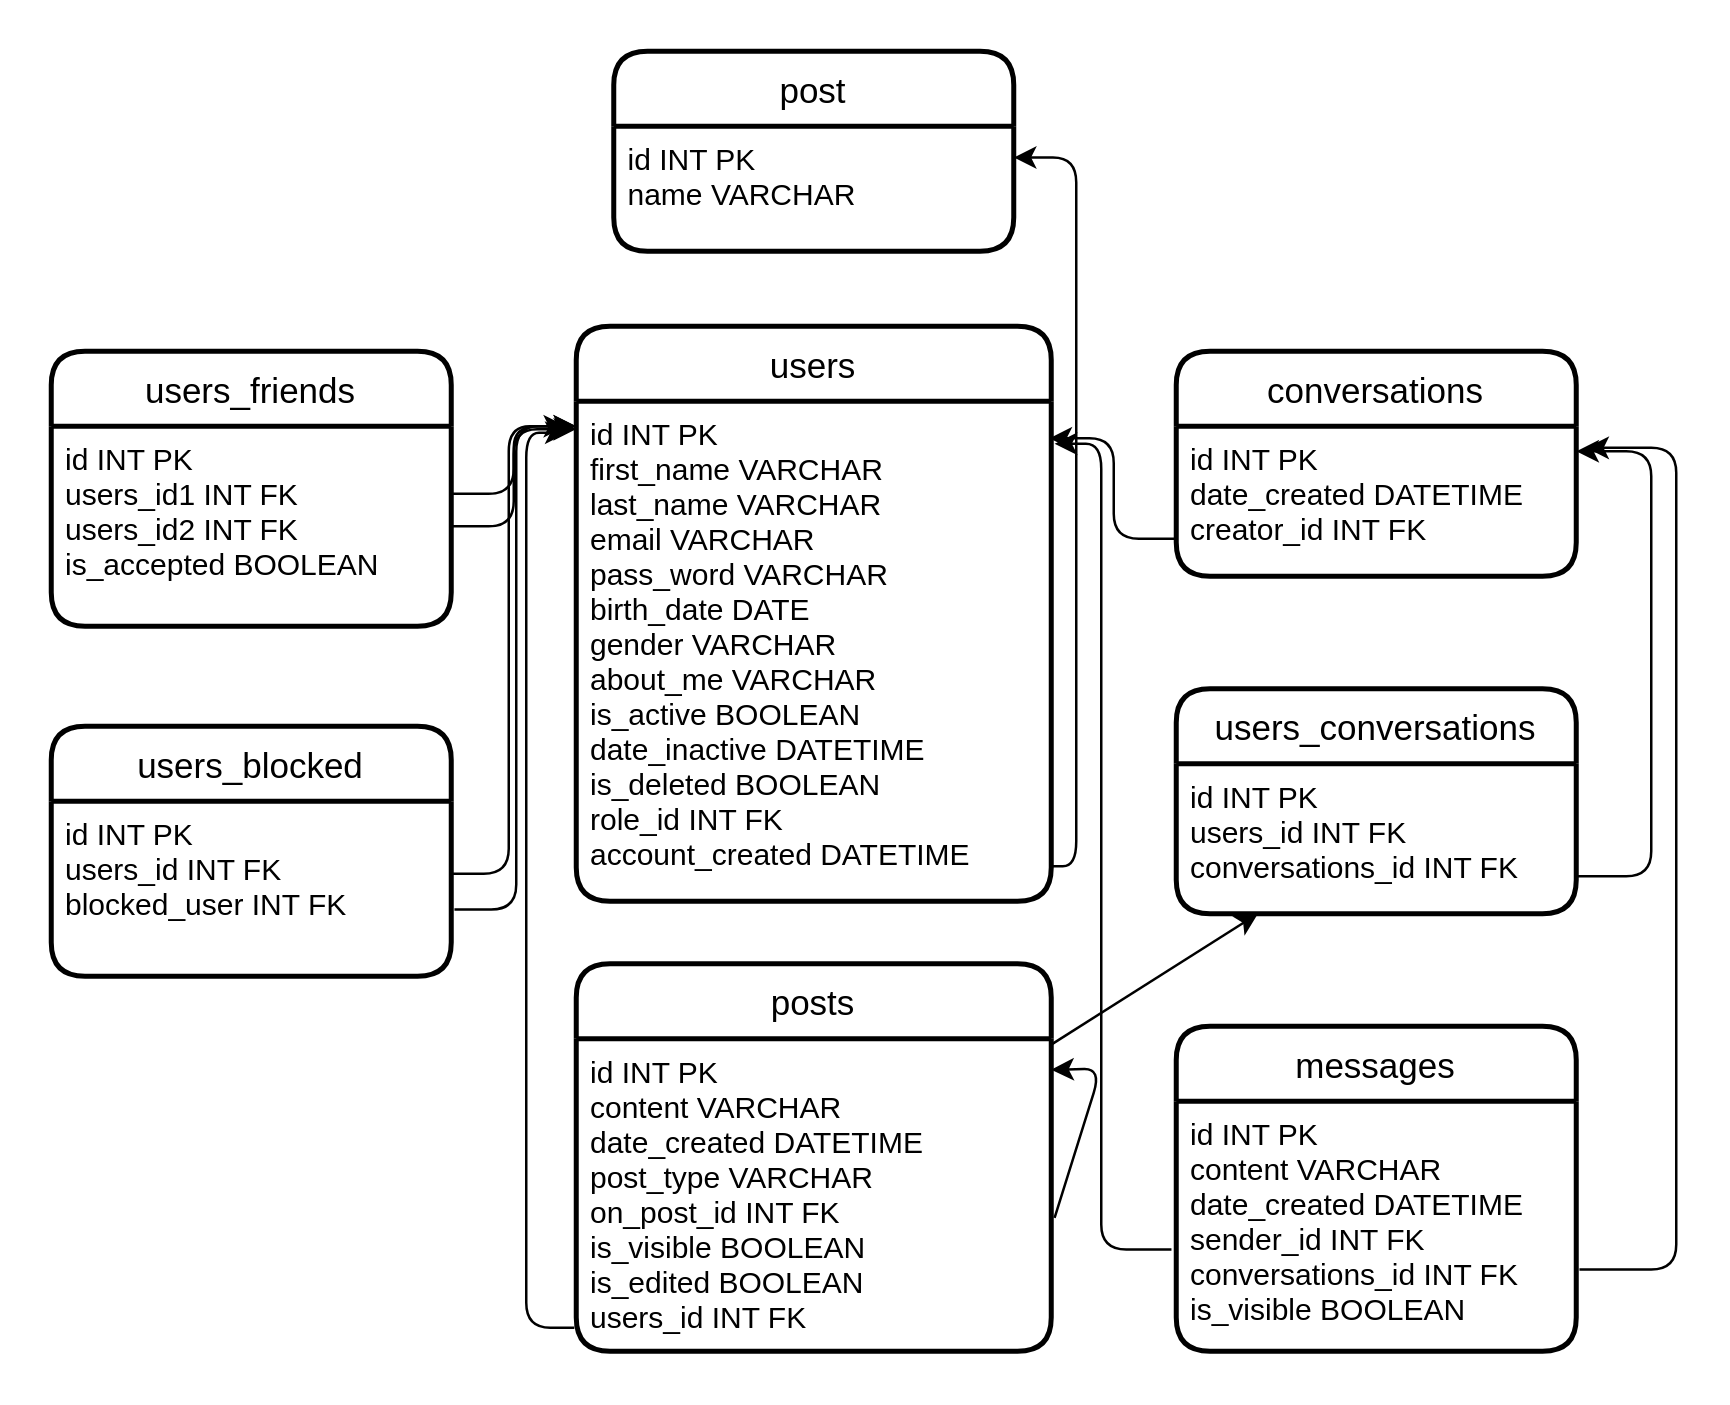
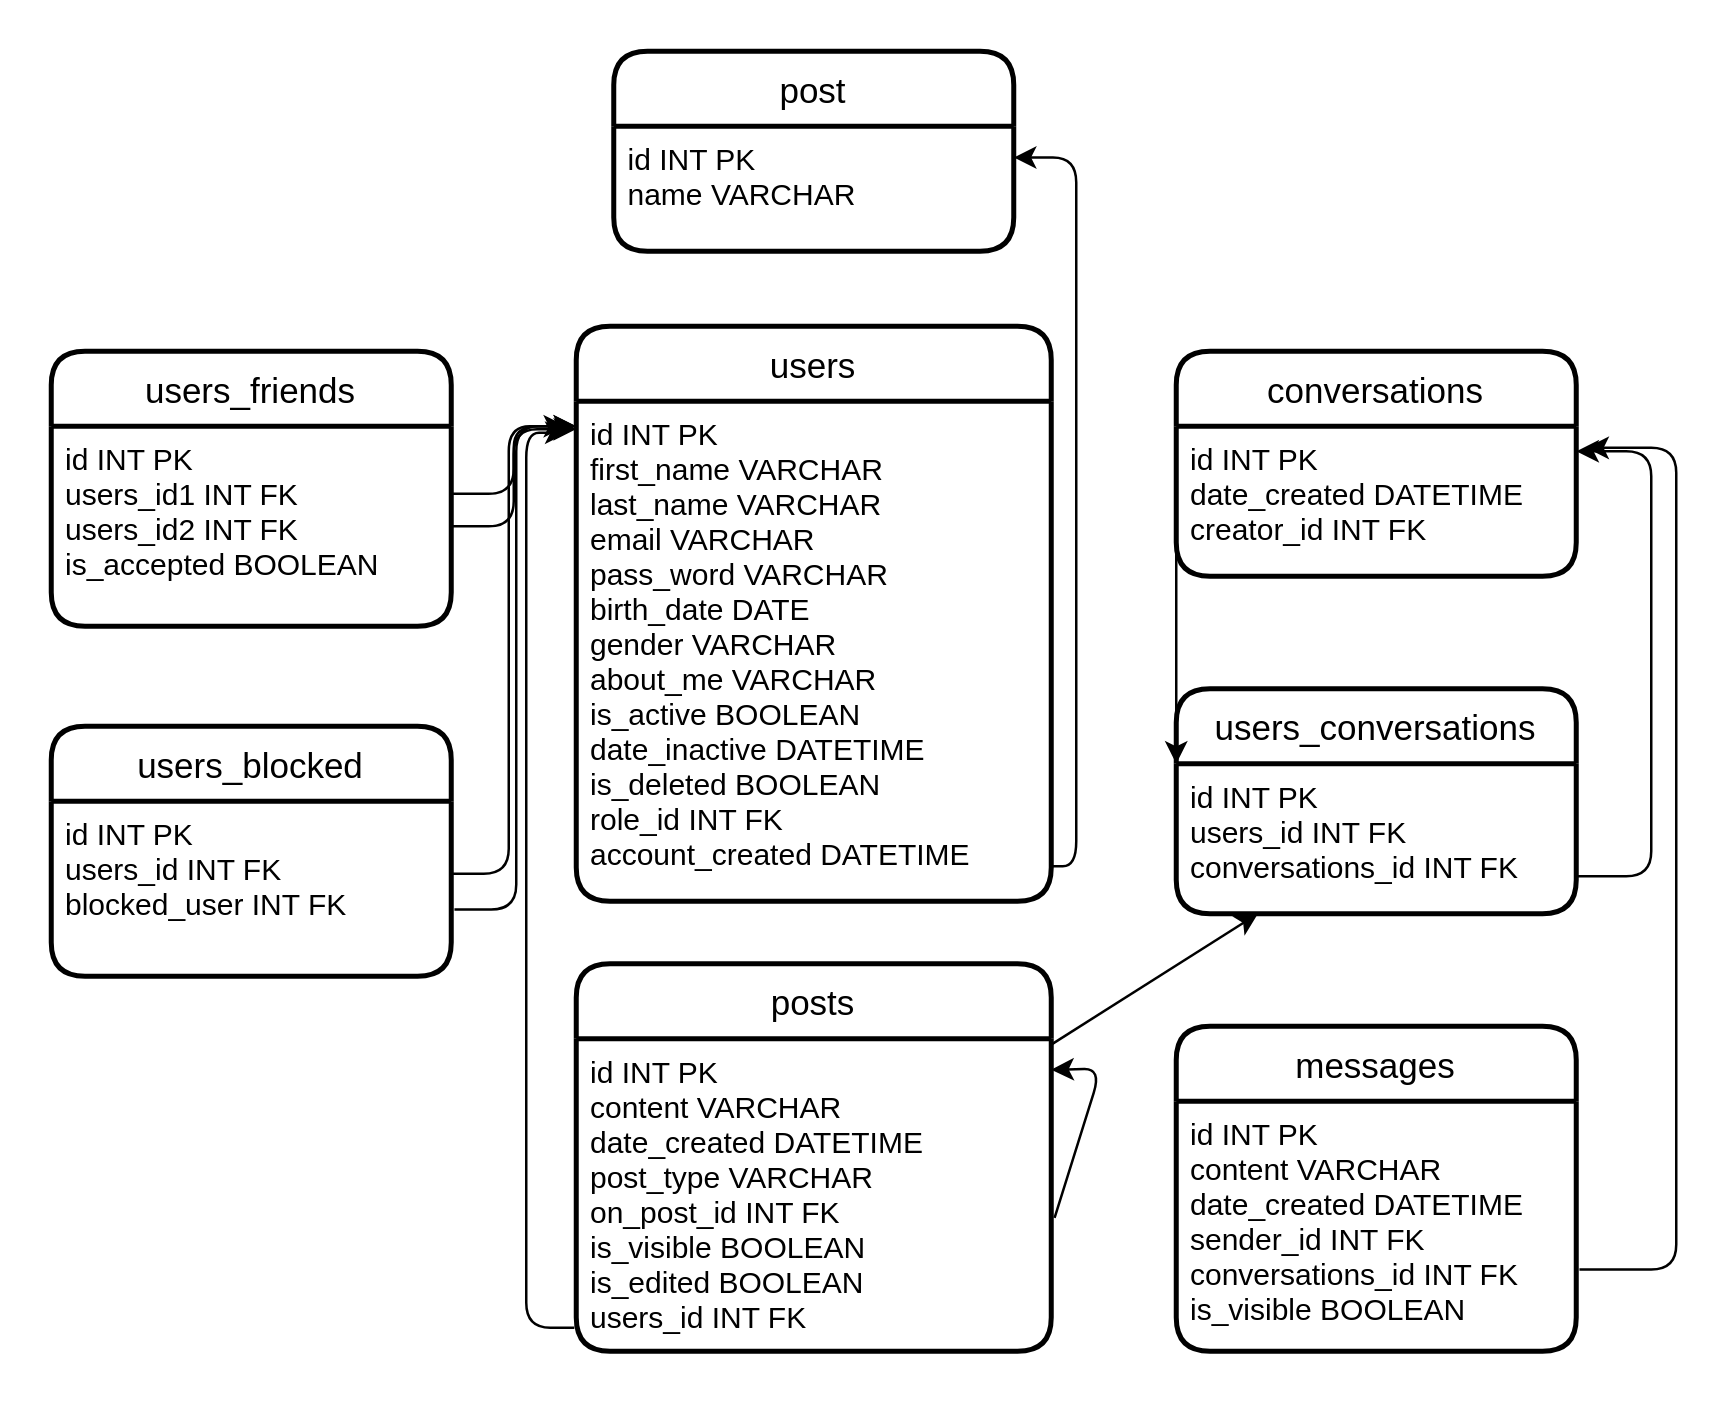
(1114, 501) -> (1176, 635)
(1101, 722) -> none
